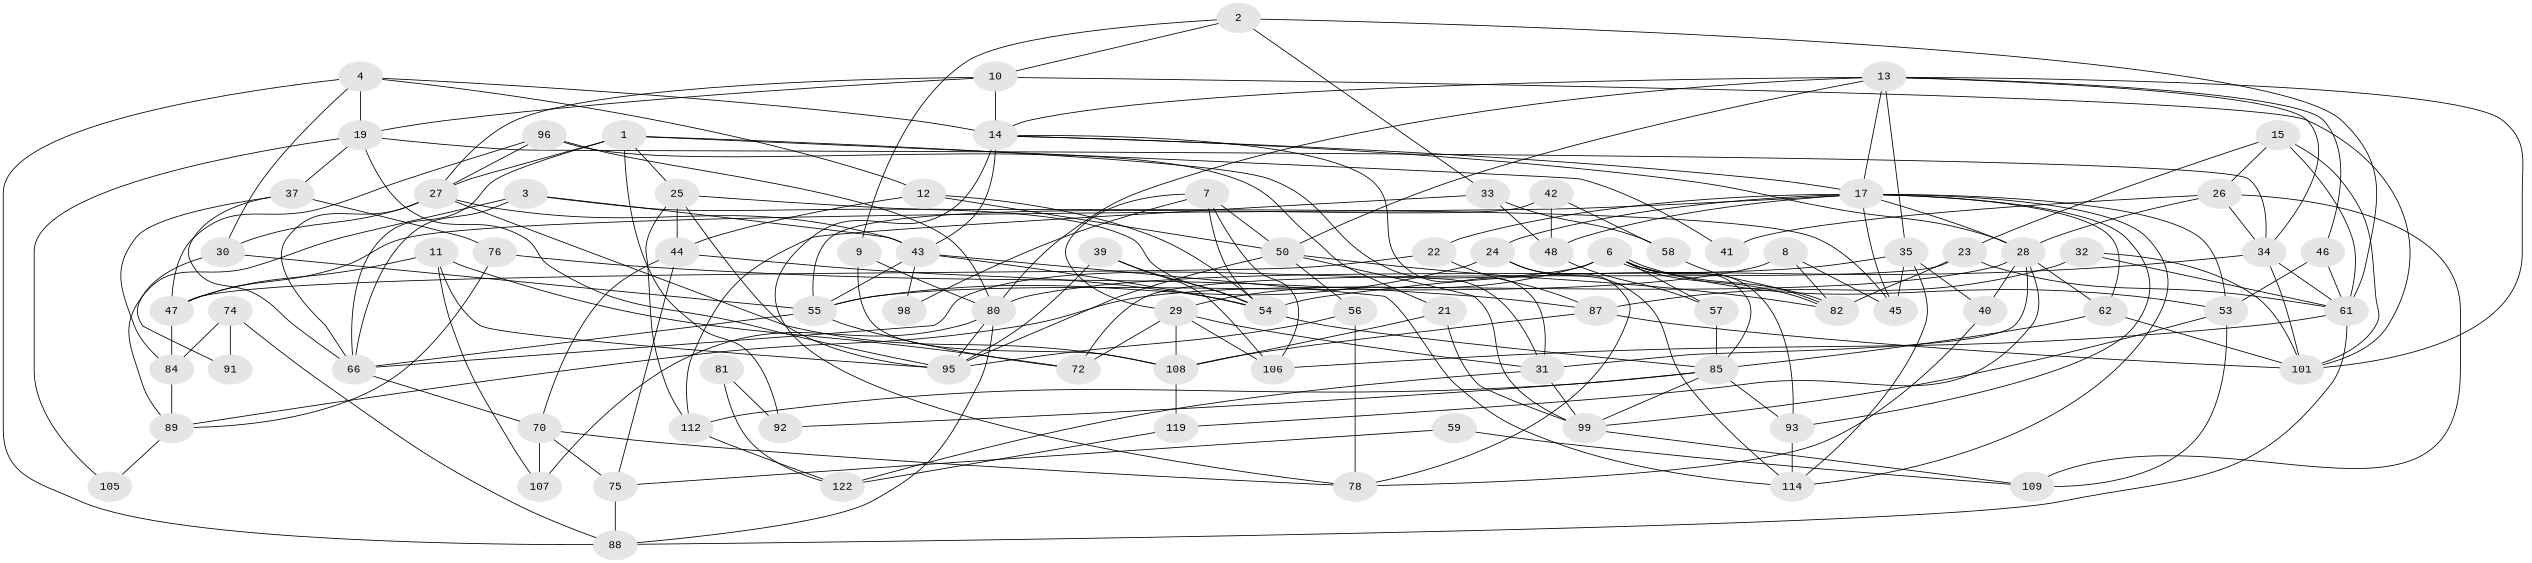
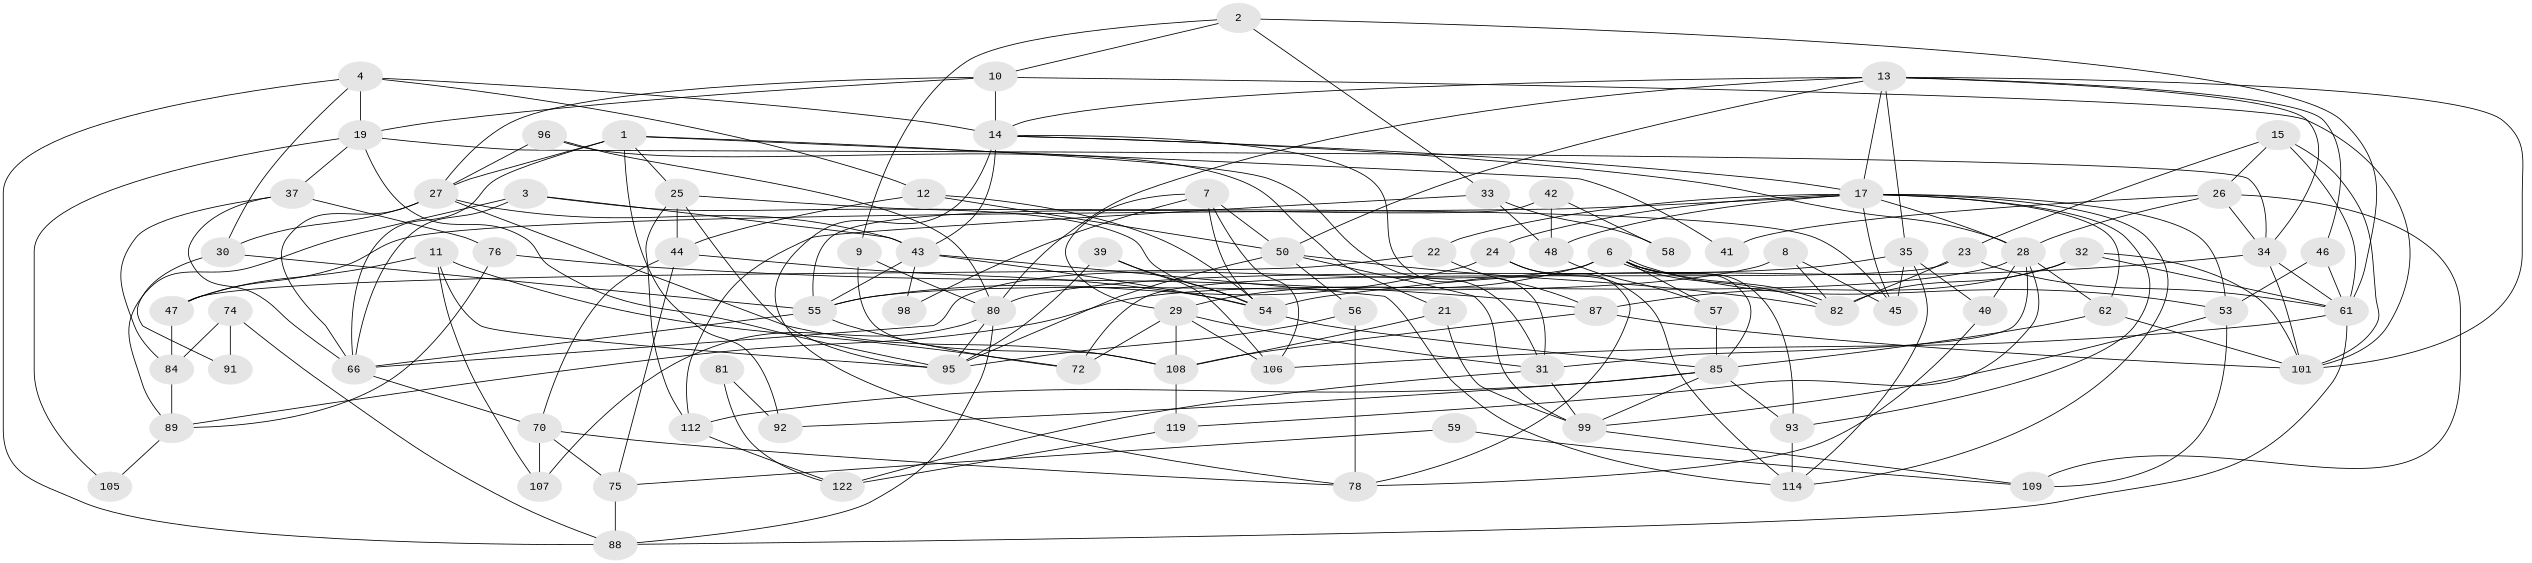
(319, 209) -> none
(1752, 282) -> (1959, 282)
